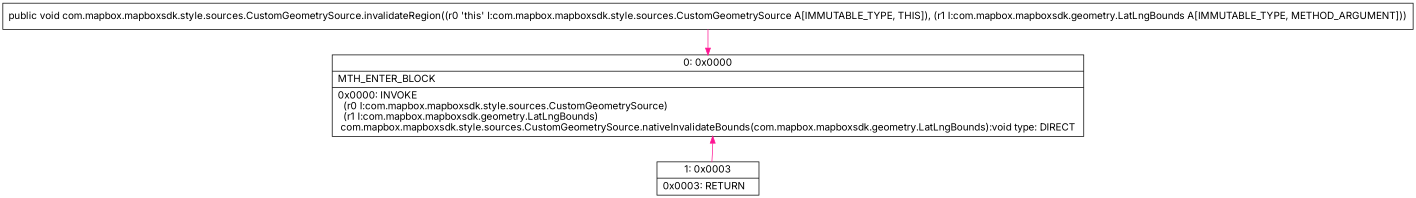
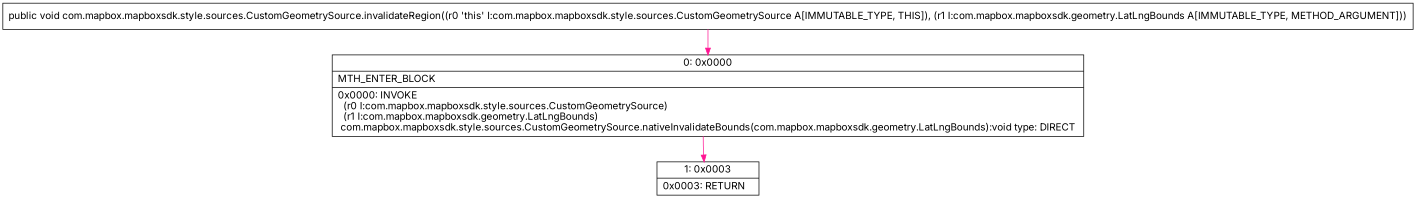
(712, 153) -> (703, 146)
